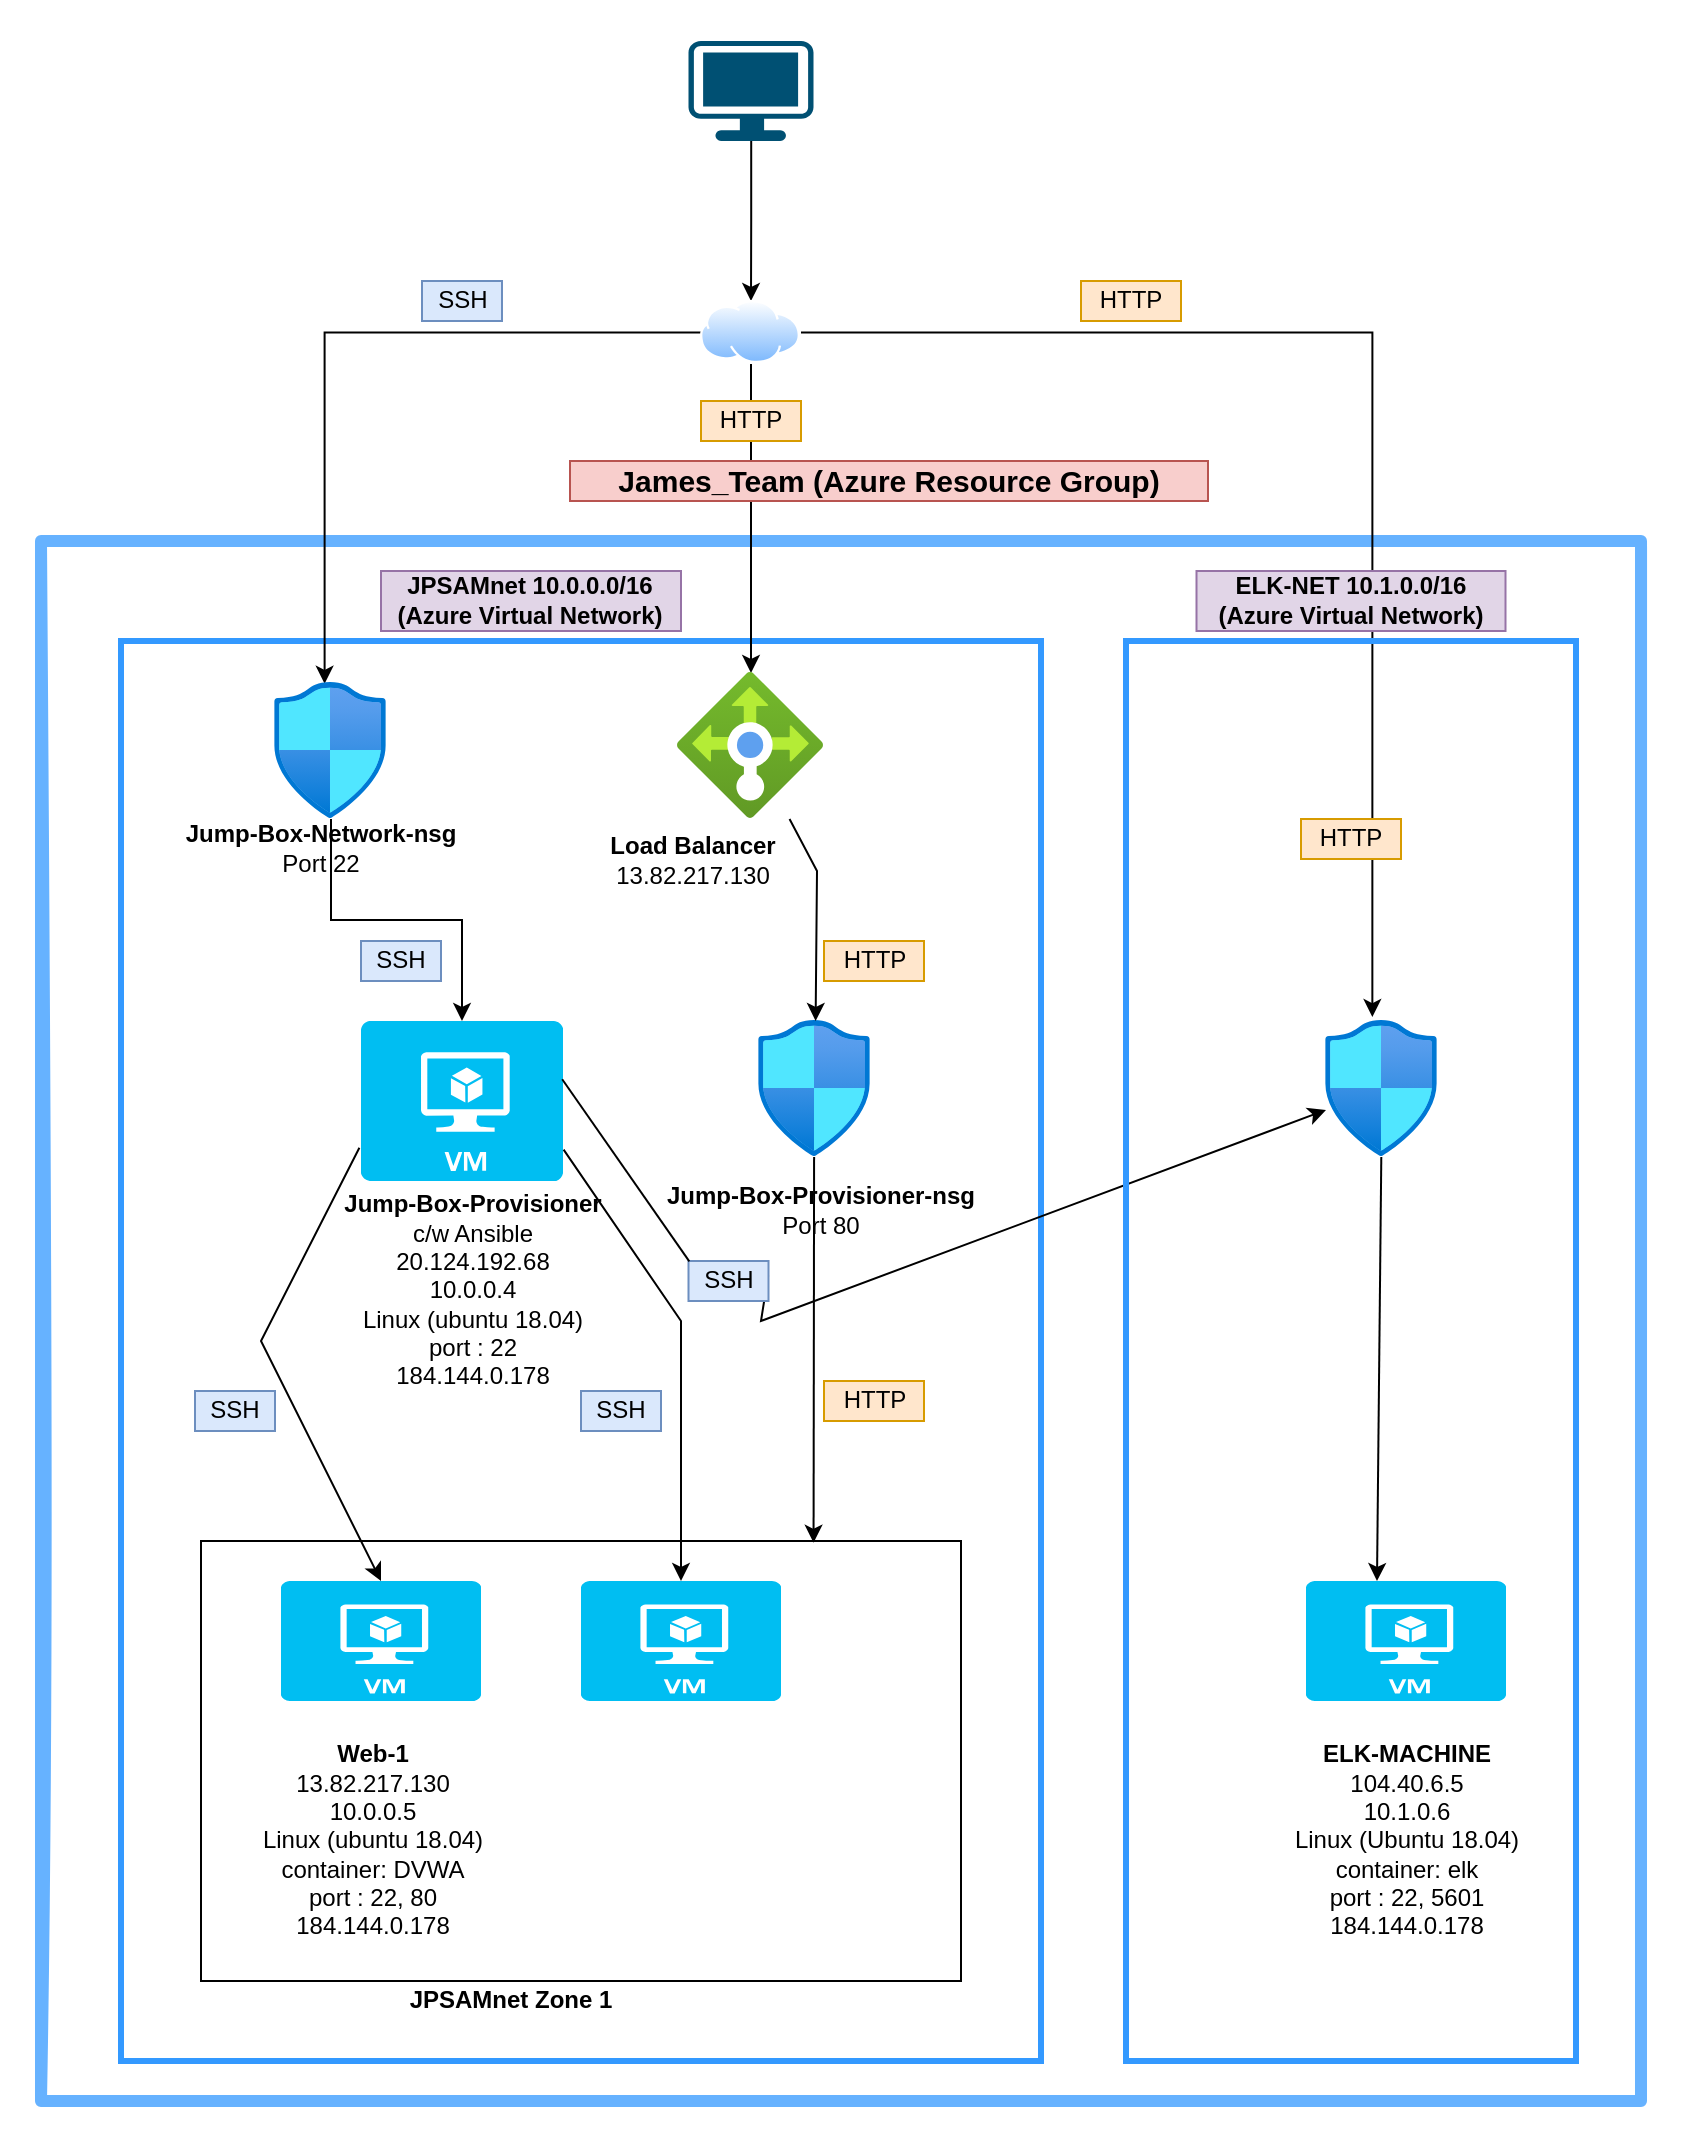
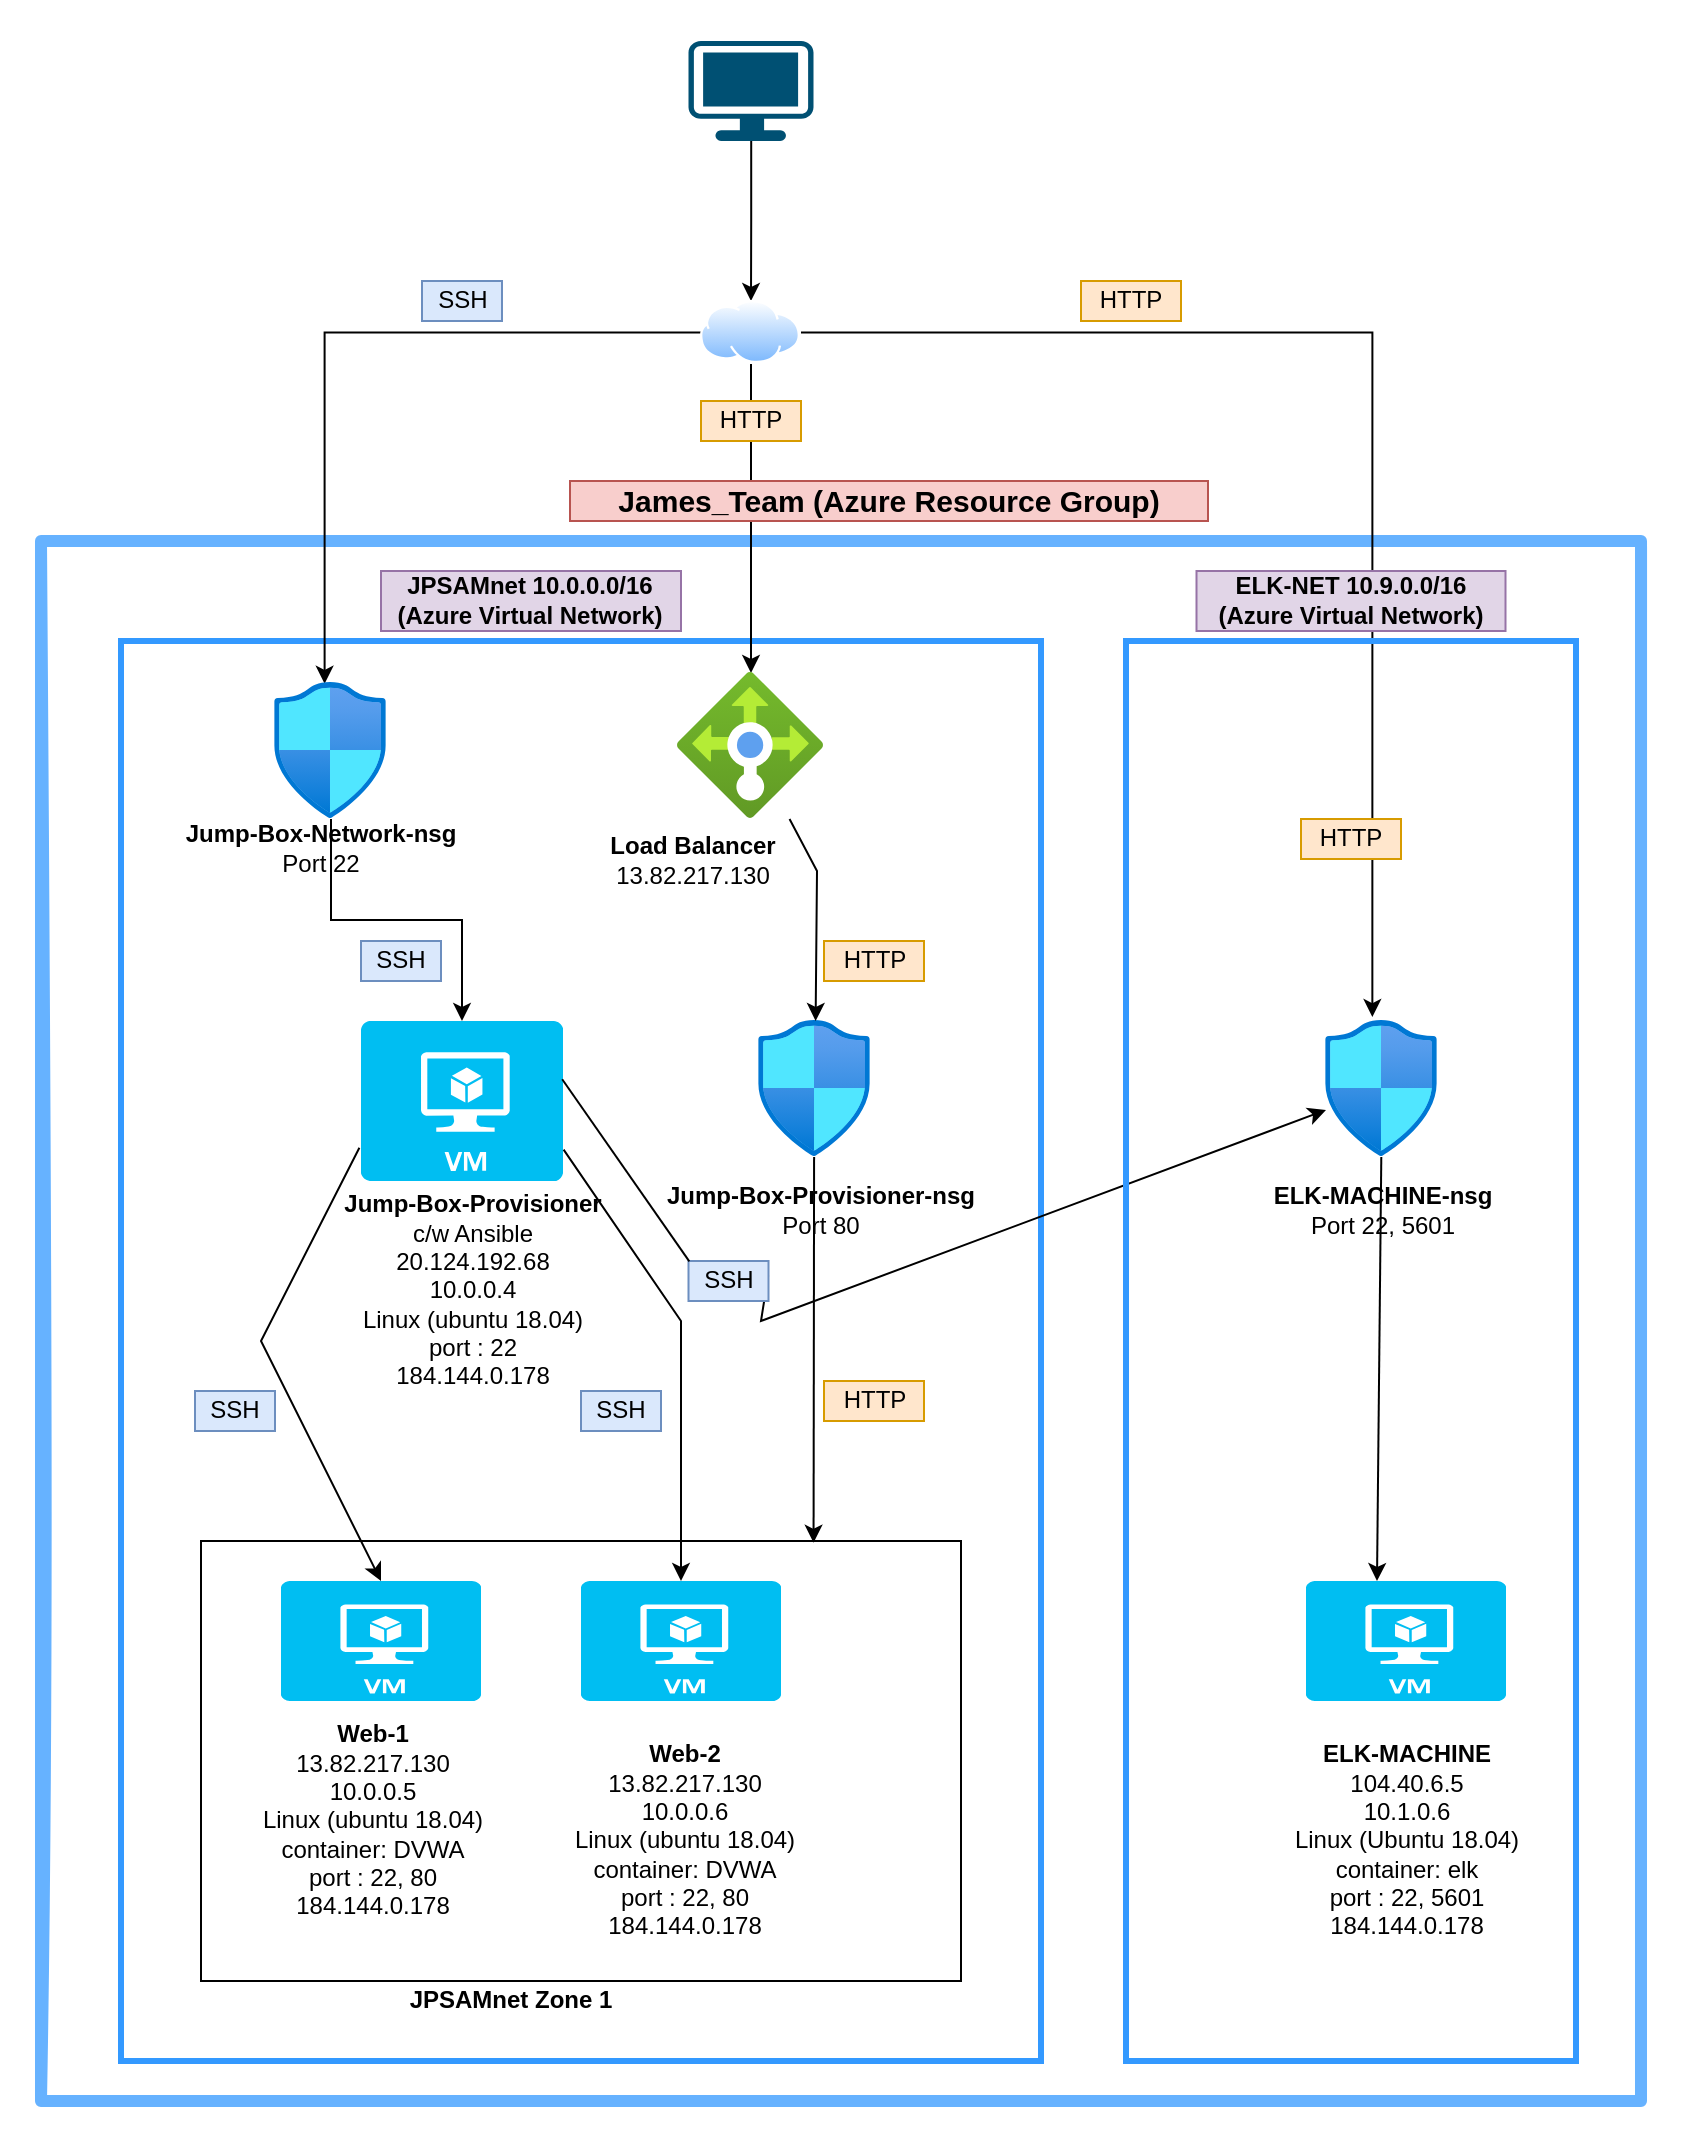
(889, 481) -> (889, 501)
(1352, 601) -> (1352, 601)
none -> (1383, 1211)
(372, 1841) -> (372, 1821)
none -> (684, 1841)
